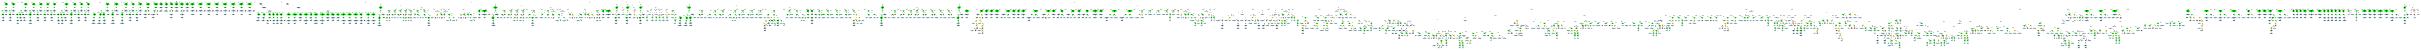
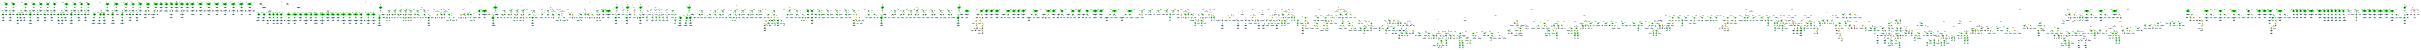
(669, 14) -> (669, 14)
